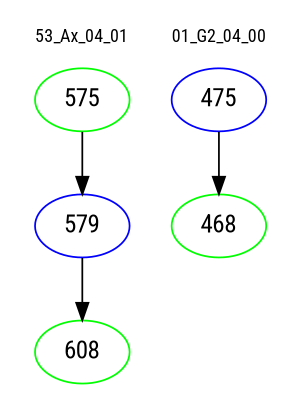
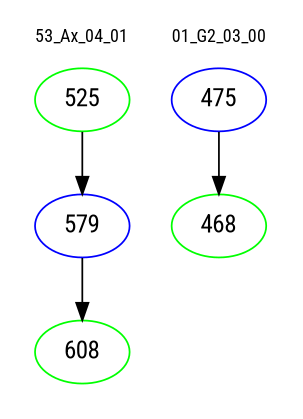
(220, 38) -> (220, 38)
(82, 100) -> (82, 100)
